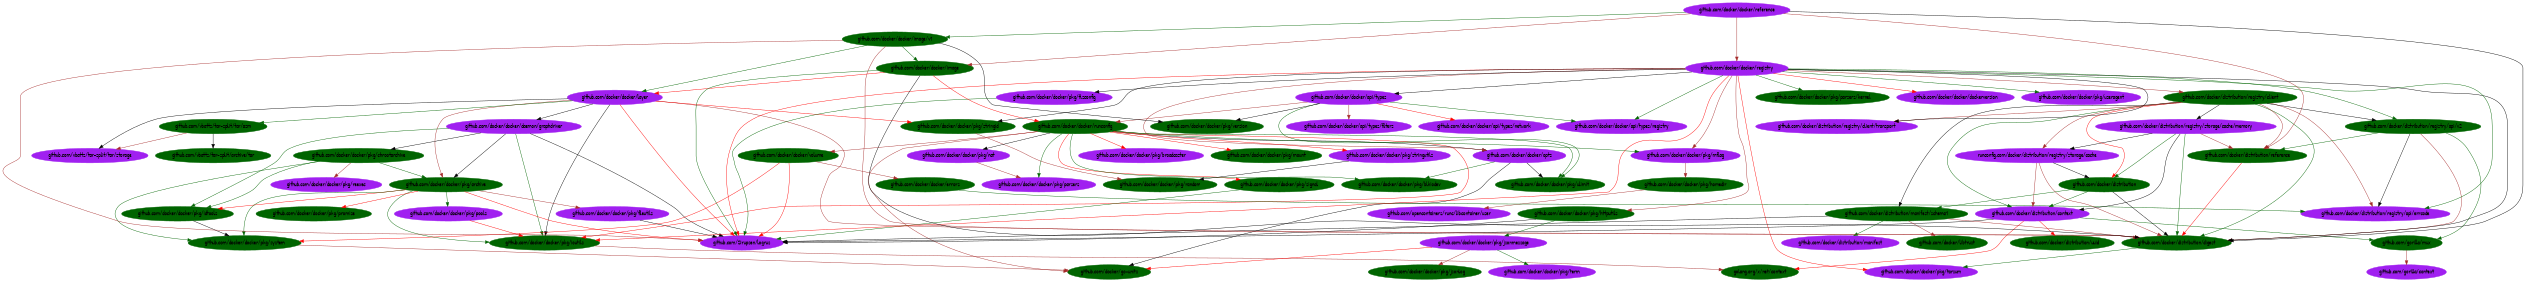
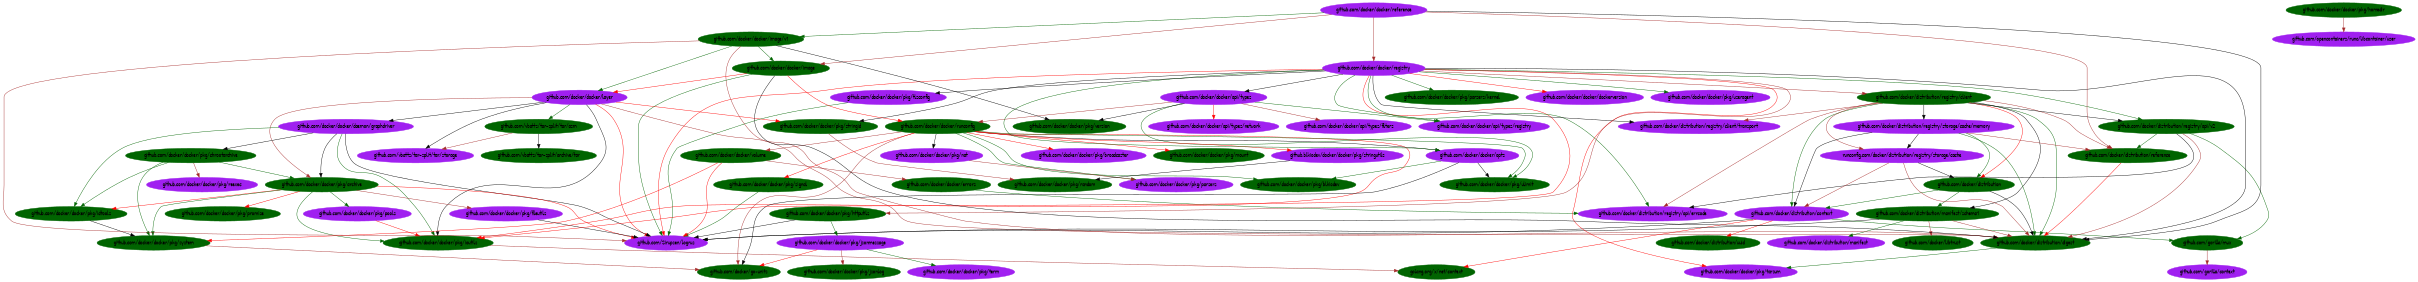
(1238, 93) -> (1020, 108)
(1390, 156) -> (1337, 156)
(1685, 156) -> none
